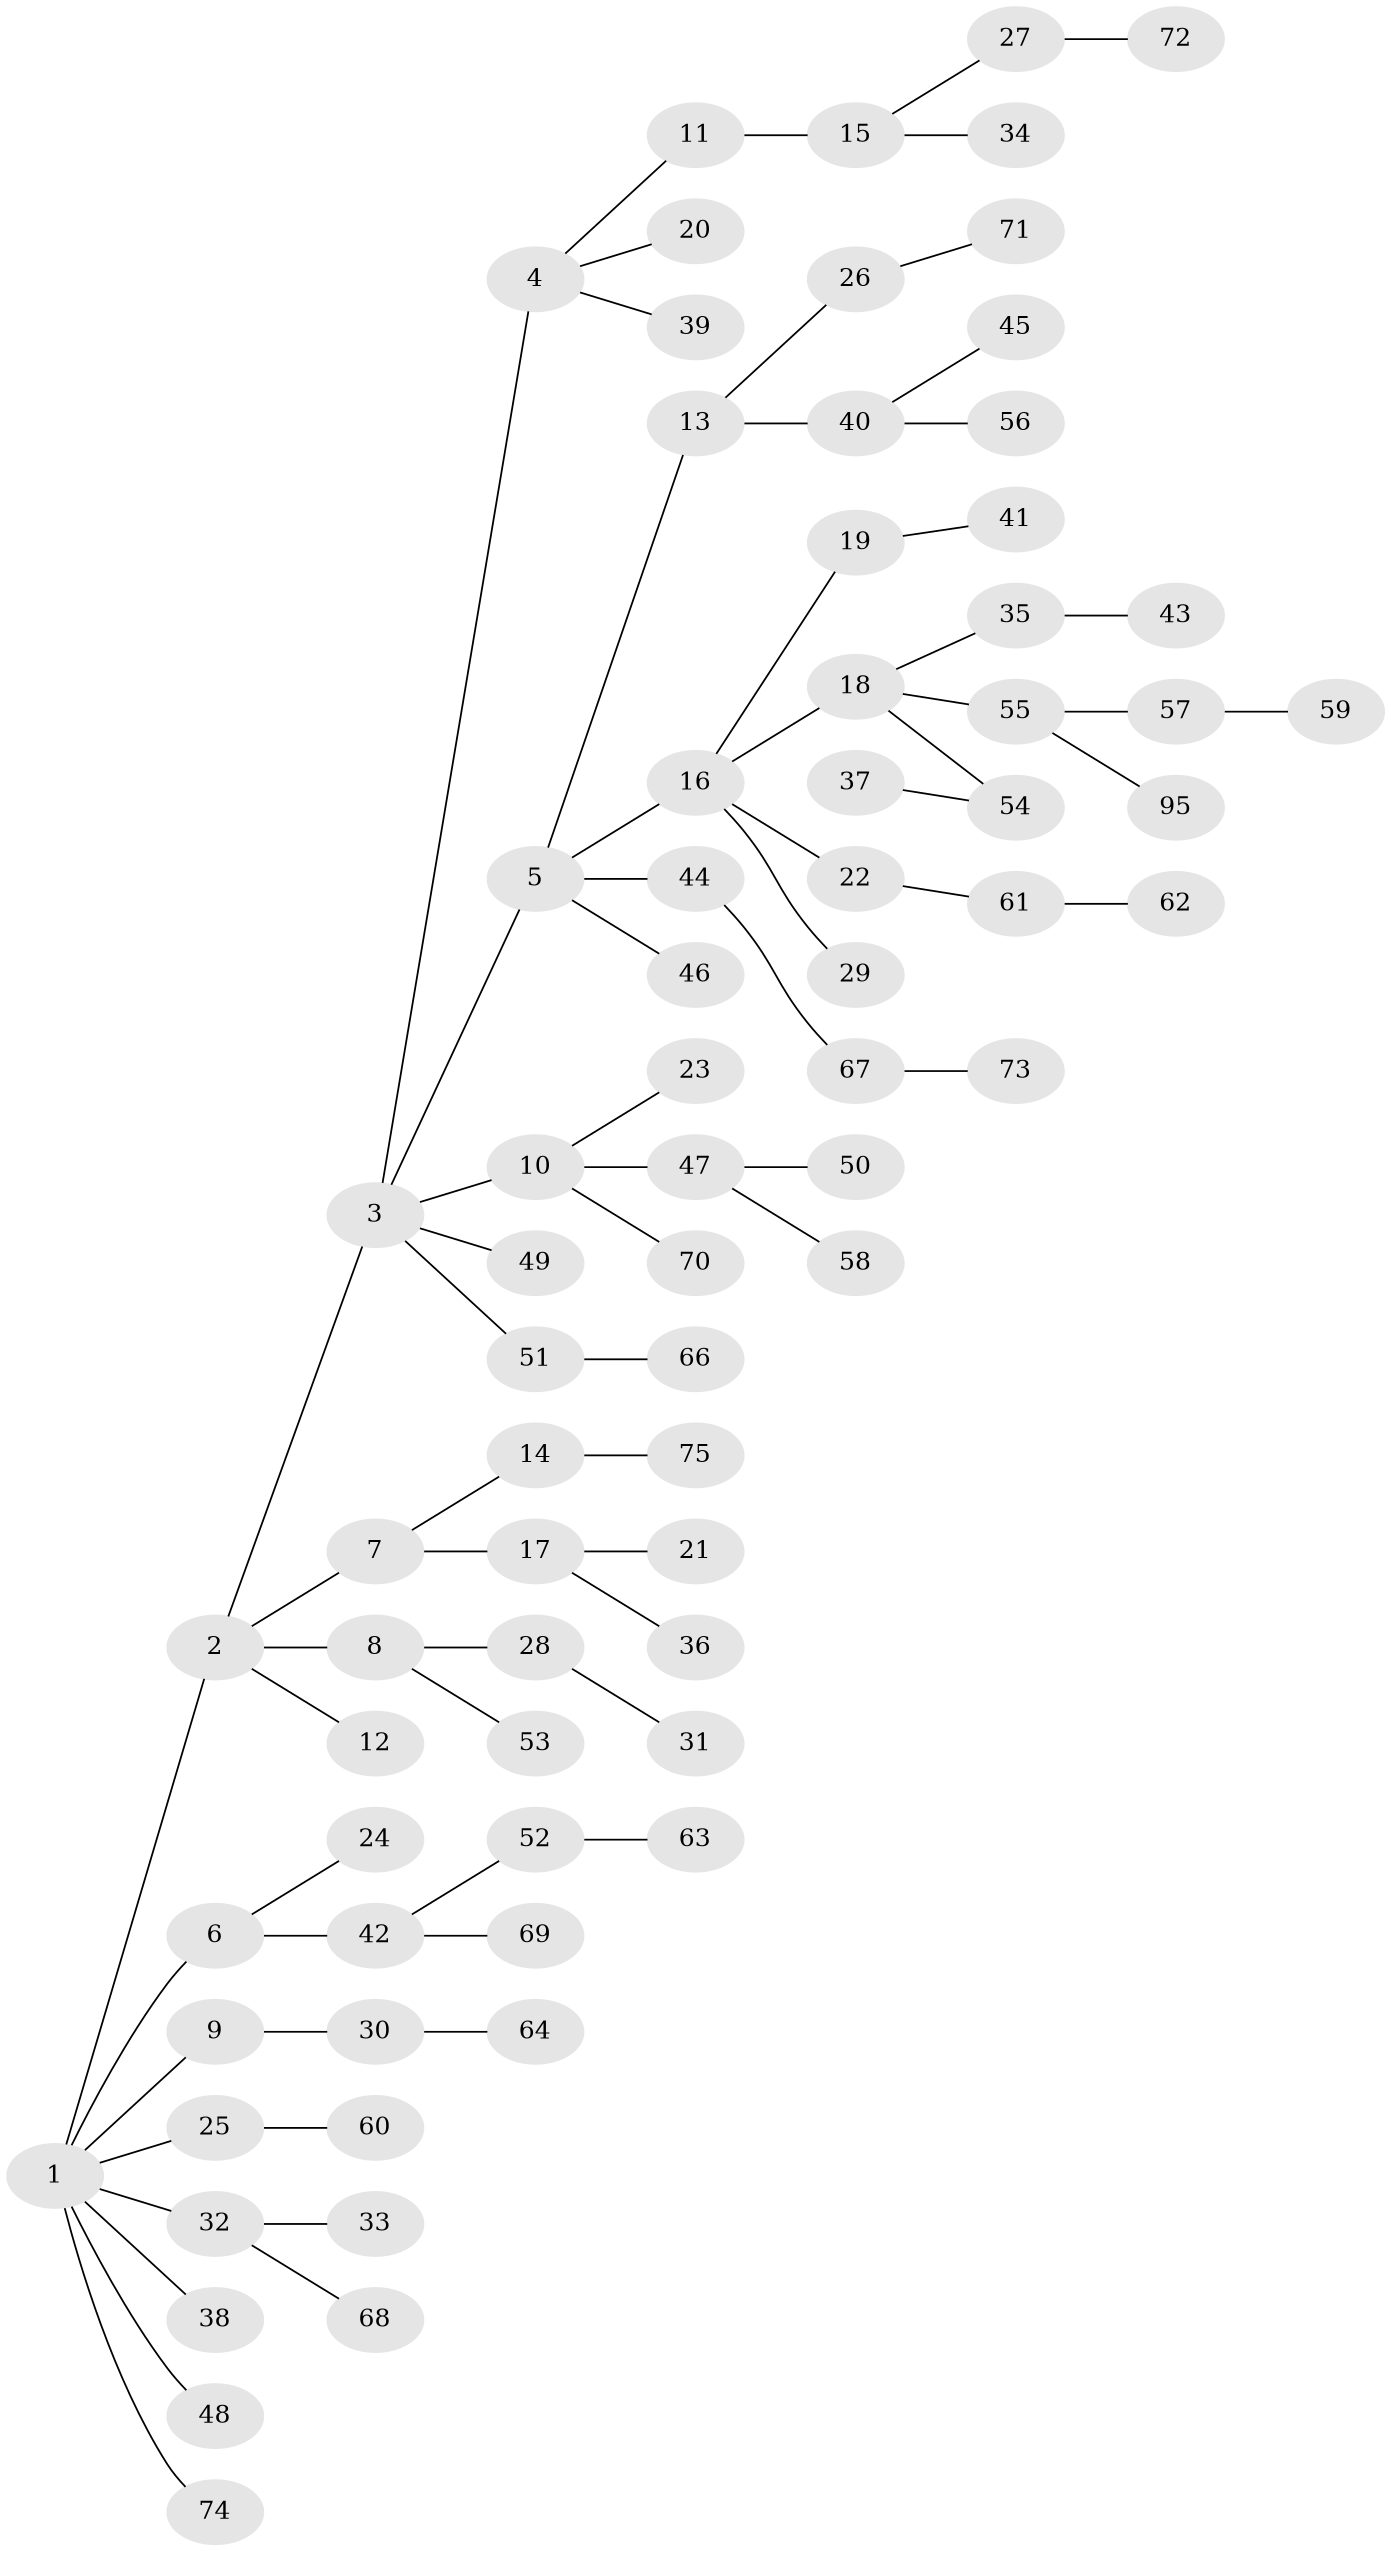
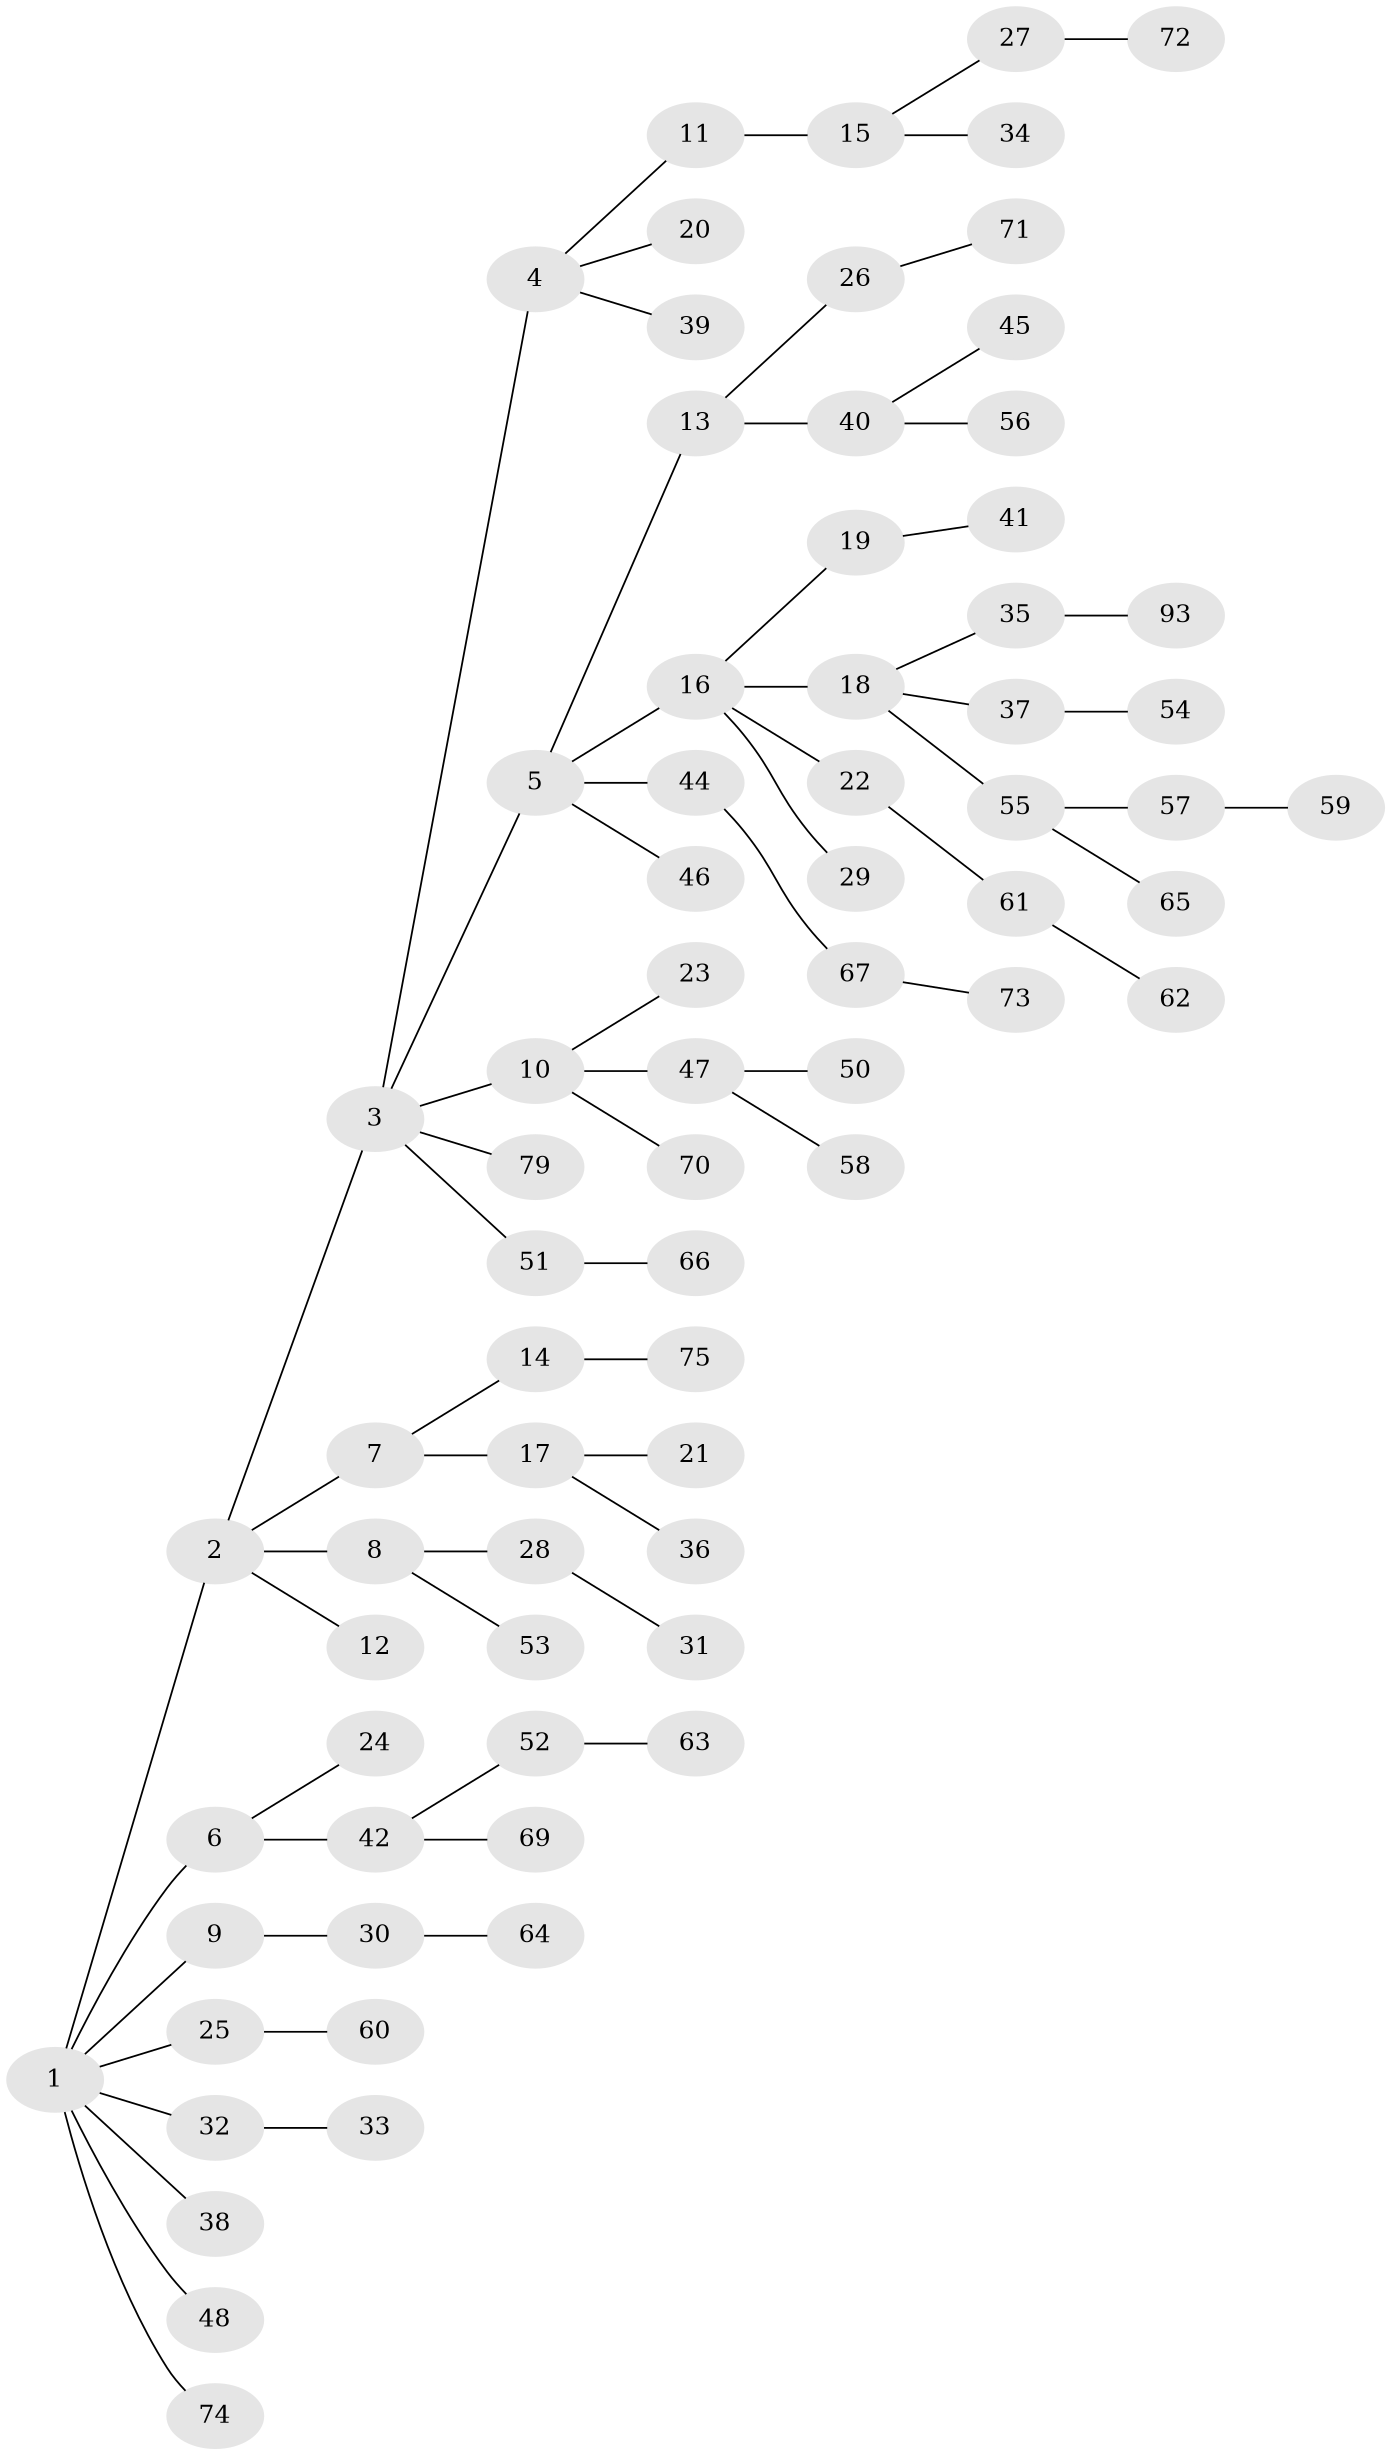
(1176, 616) -> (1176, 616)
(936, 747) -> (936, 699)
(1176, 808) -> (1176, 904)
(536, 1263) -> (536, 1167)
(375, 2320) -> none
